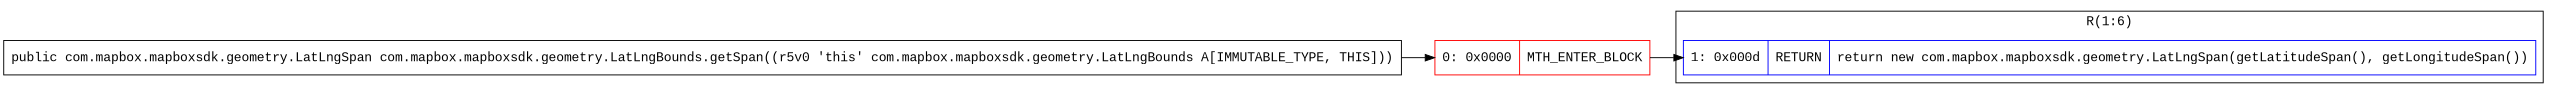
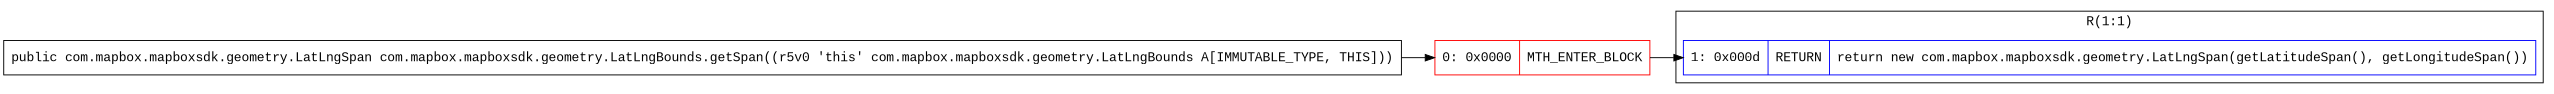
(2110, 22) -> (2110, 22)
